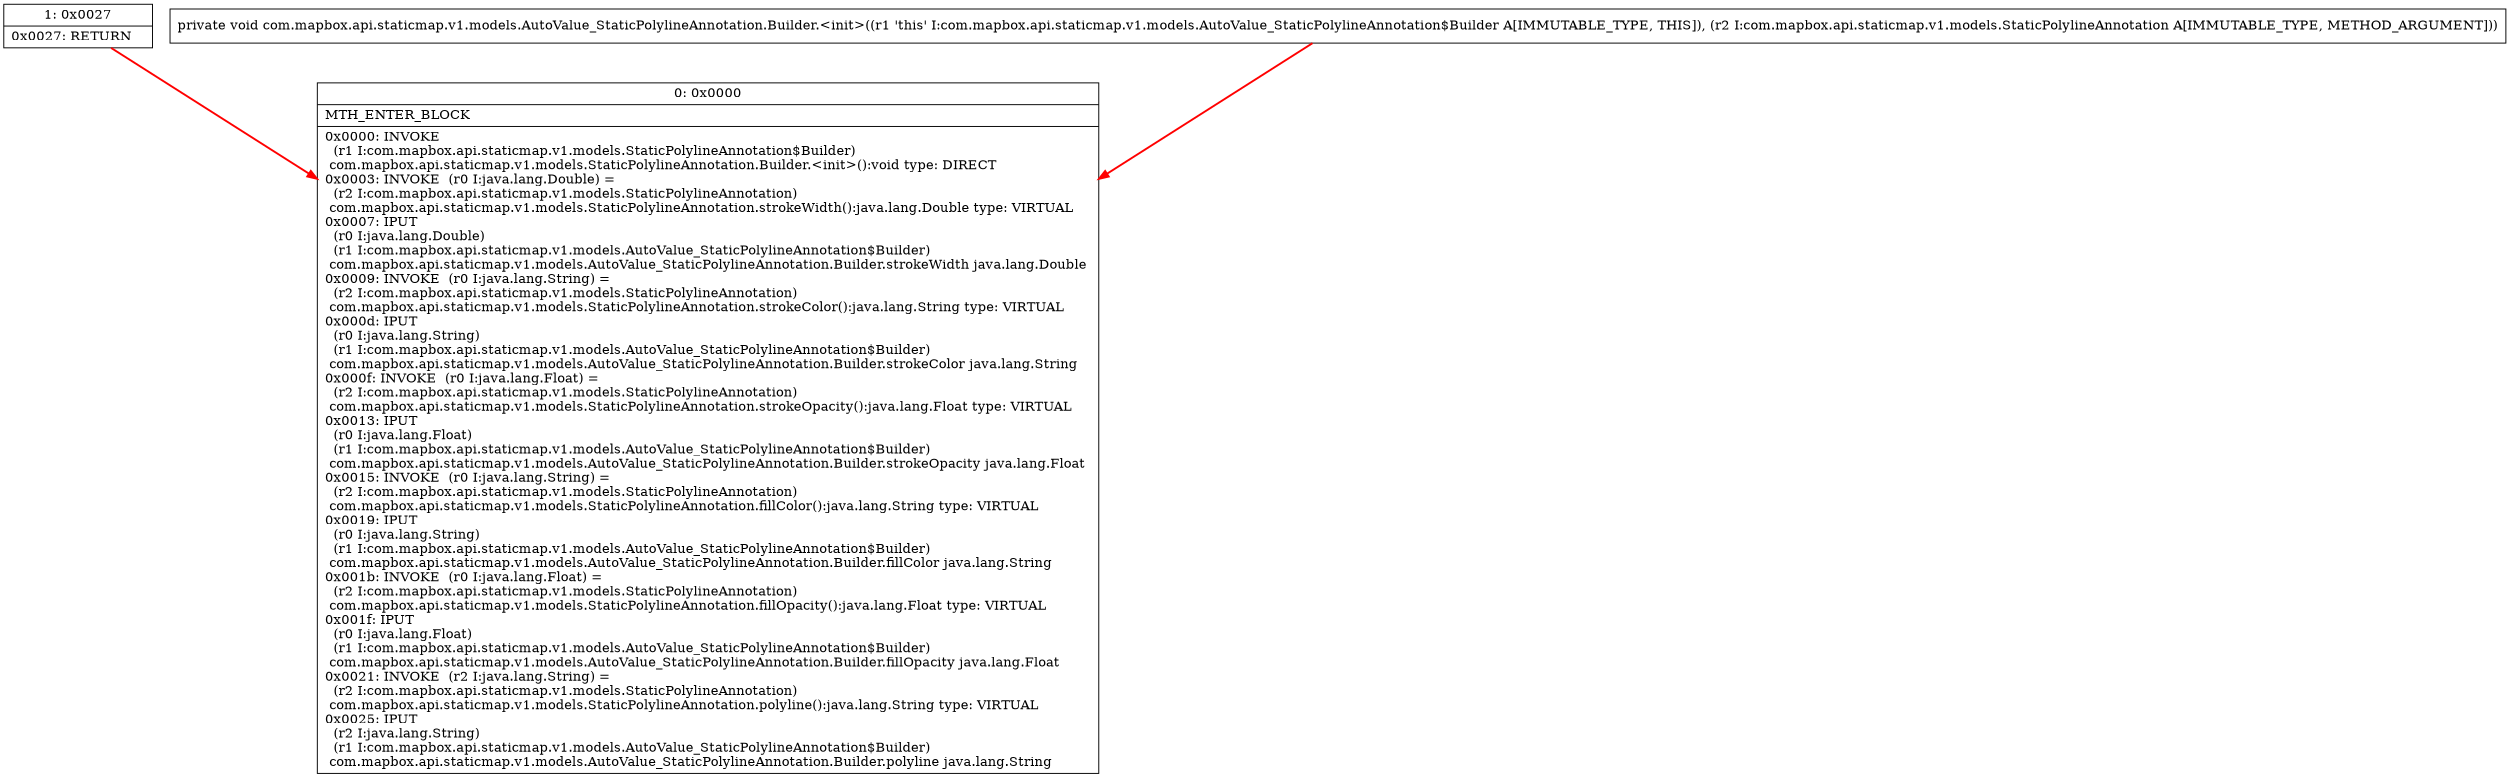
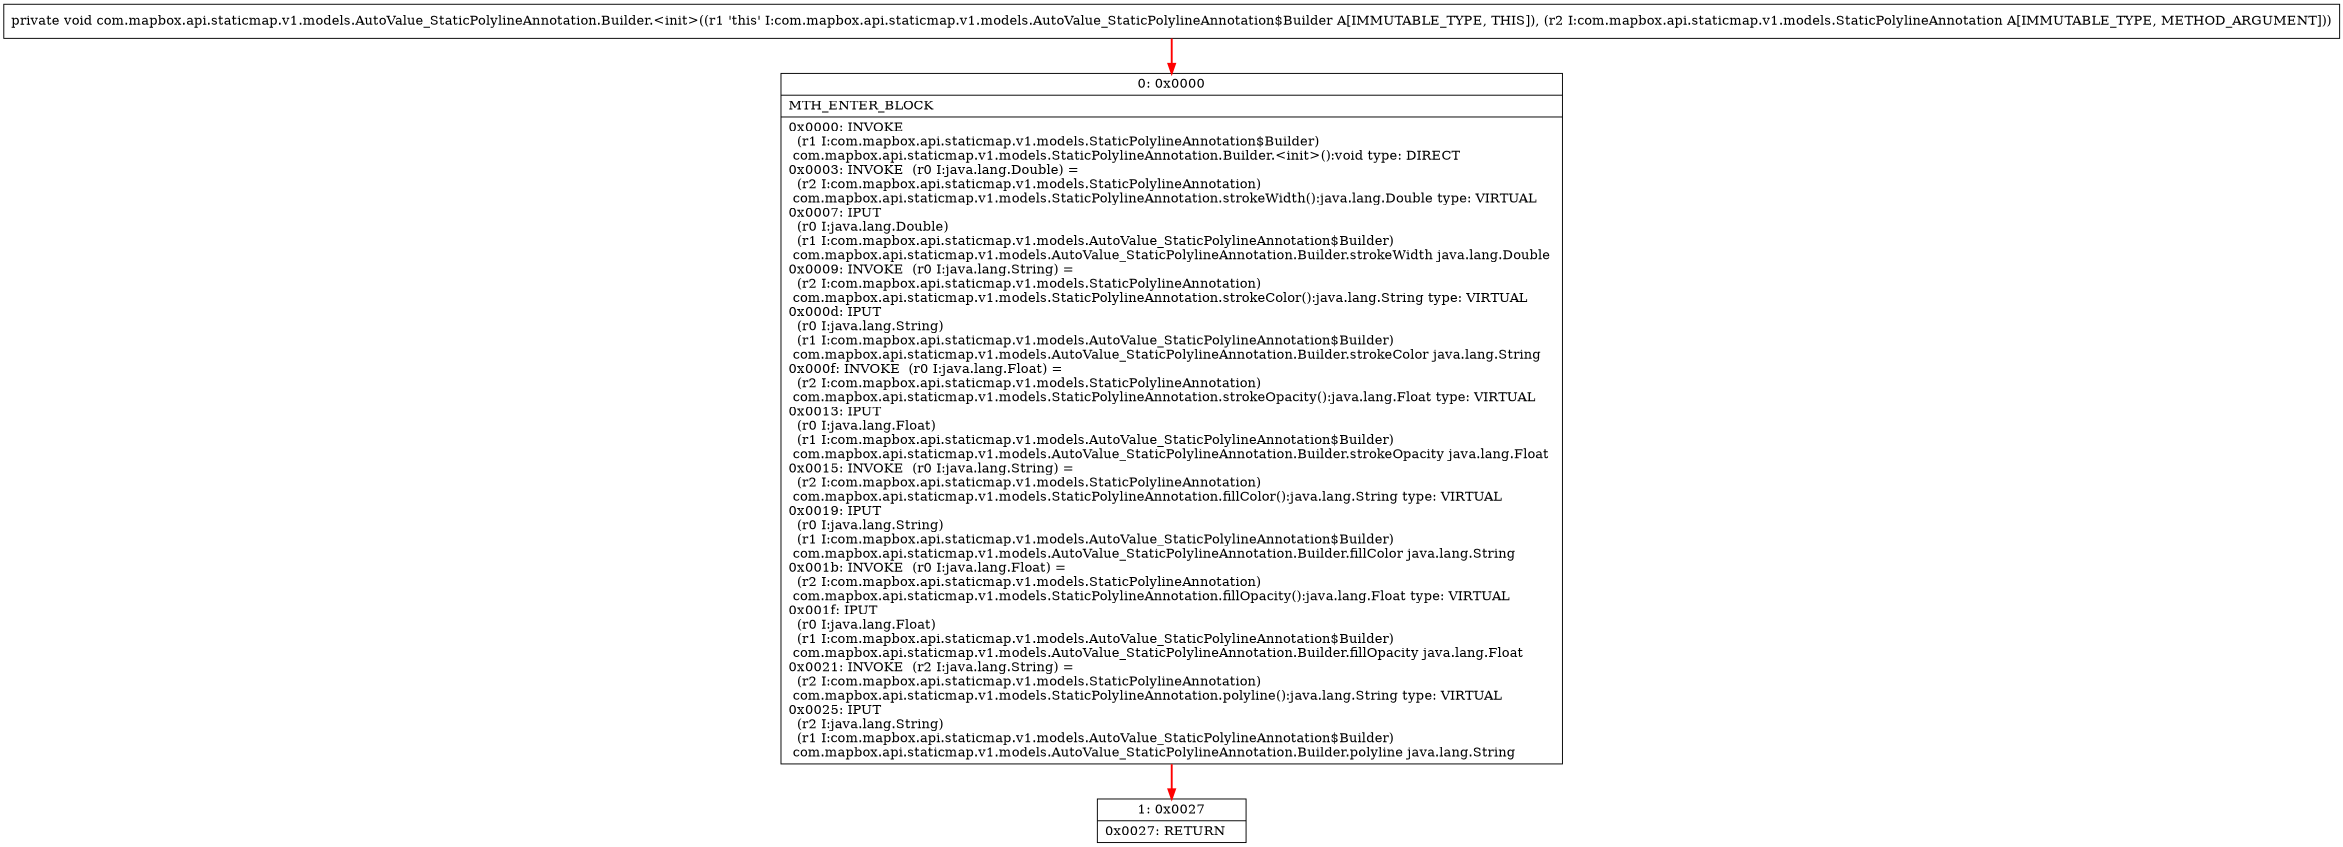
(210, 111) -> (1172, 777)
